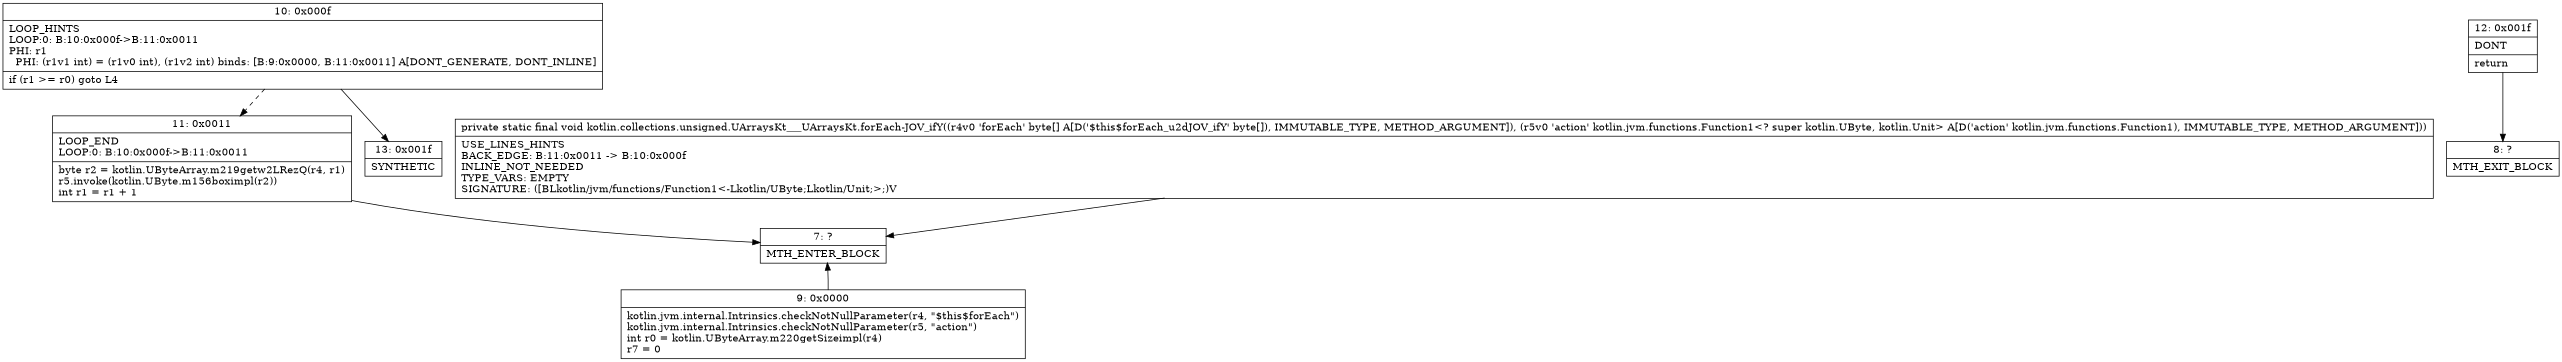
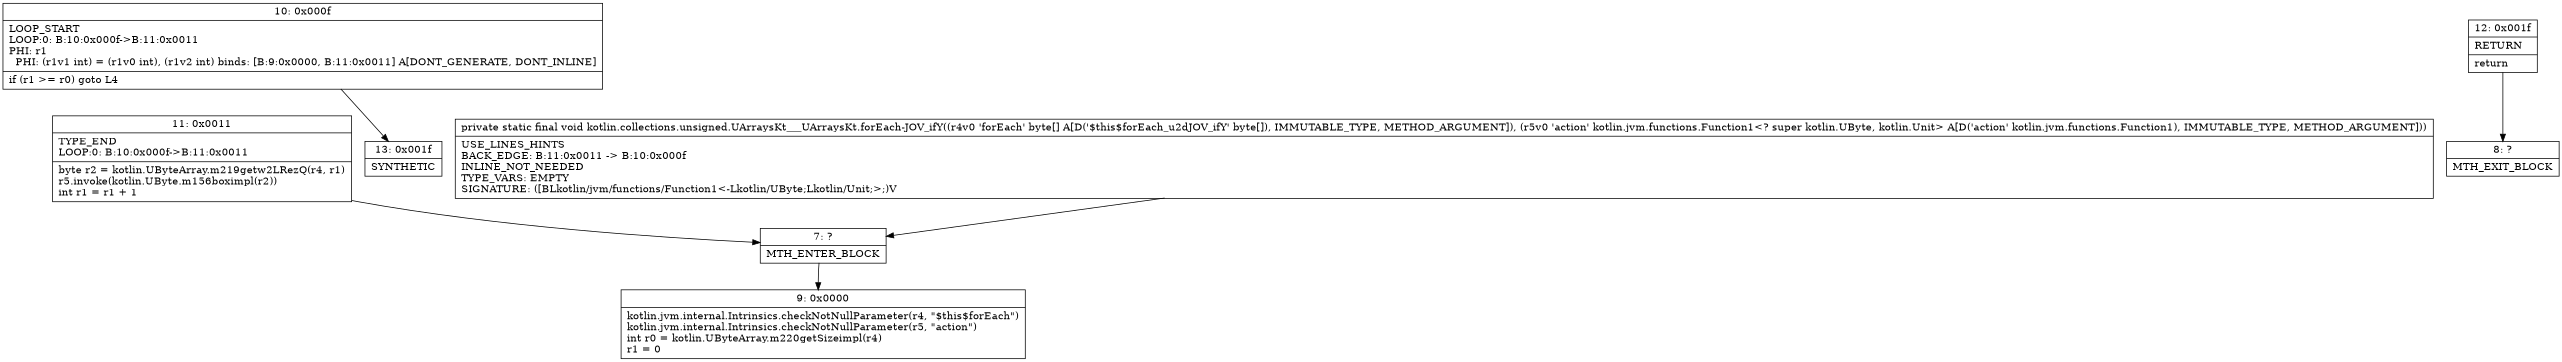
(45, 29) -> (44, 29)
(2491, 46) -> (2498, 46)
(255, 100) -> none
(89, 141) -> (88, 141)
(828, 280) -> (818, 273)
(644, 349) -> (644, 349)
